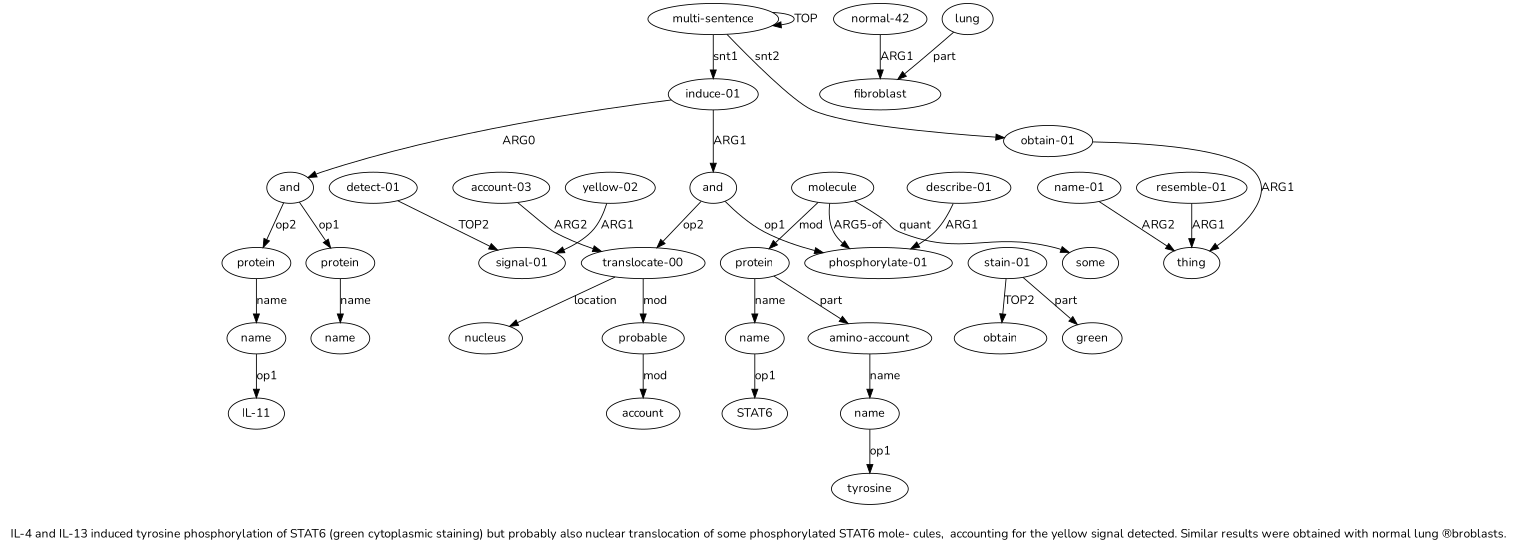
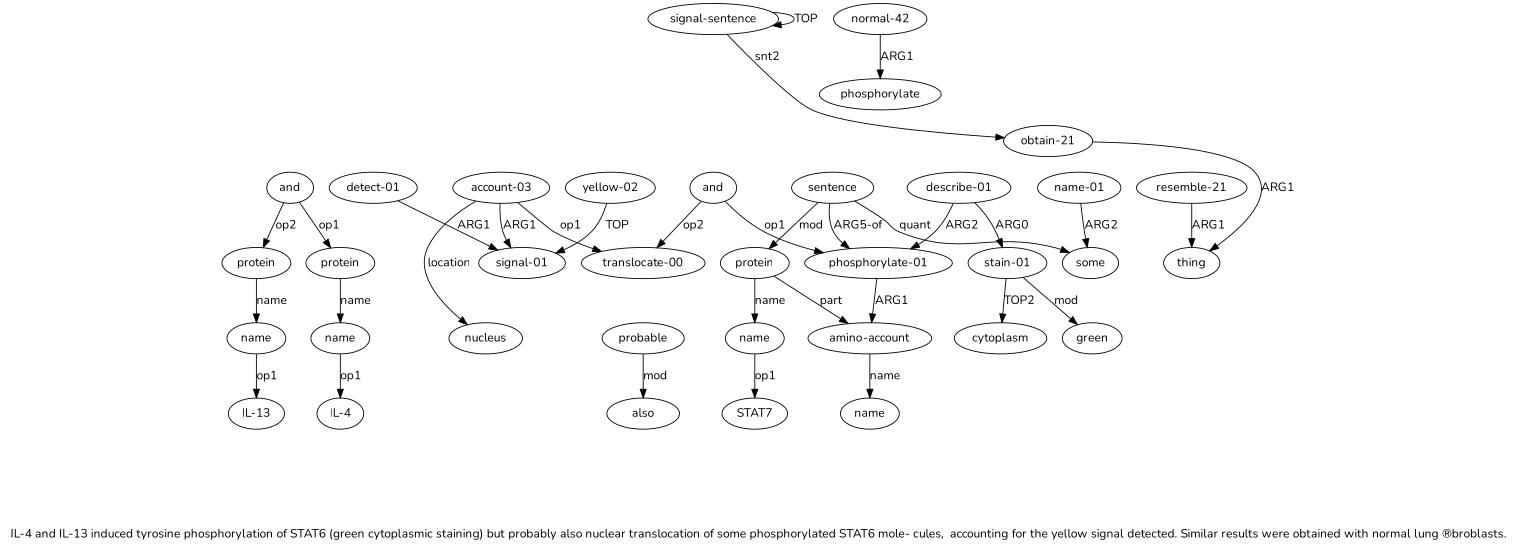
(713, 19) -> (713, 19)
(968, 19) -> none
(713, 94) -> none
(880, 94) -> (880, 94)
(1048, 141) -> (1048, 141)
(833, 188) -> (833, 188)
(1192, 188) -> (1192, 188)
none -> (989, 220)
none -> (501, 222)
(1133, 224) -> (1083, 221)
(474, 225) -> (474, 225)
(571, 225) -> (571, 225)
(618, 225) -> (618, 225)
(962, 225) -> (962, 225)
(643, 296) -> none
none -> (875, 296)
(566, 300) -> (425, 256)
(1066, 301) -> (1066, 301)
(1001, 338) -> (1001, 338)
(256, 414) -> (256, 414)
none -> (340, 414)
(643, 414) -> (643, 414)
(755, 414) -> (755, 414)
(870, 489) -> none
